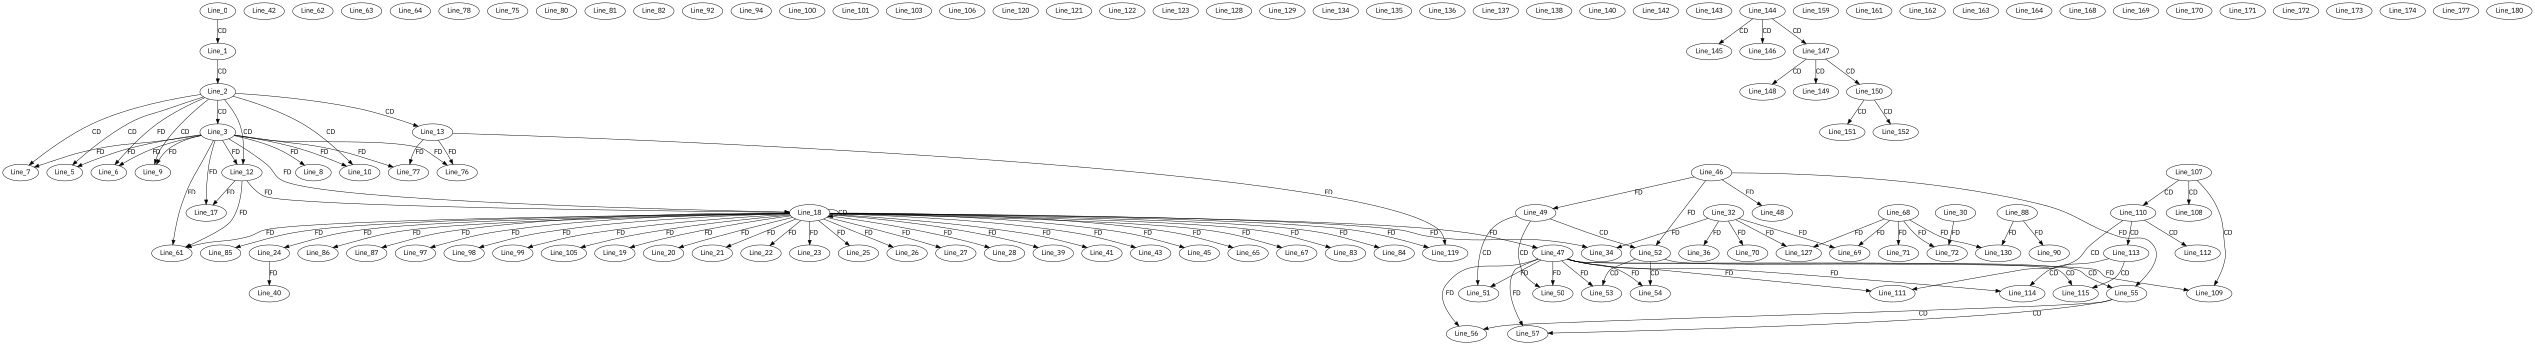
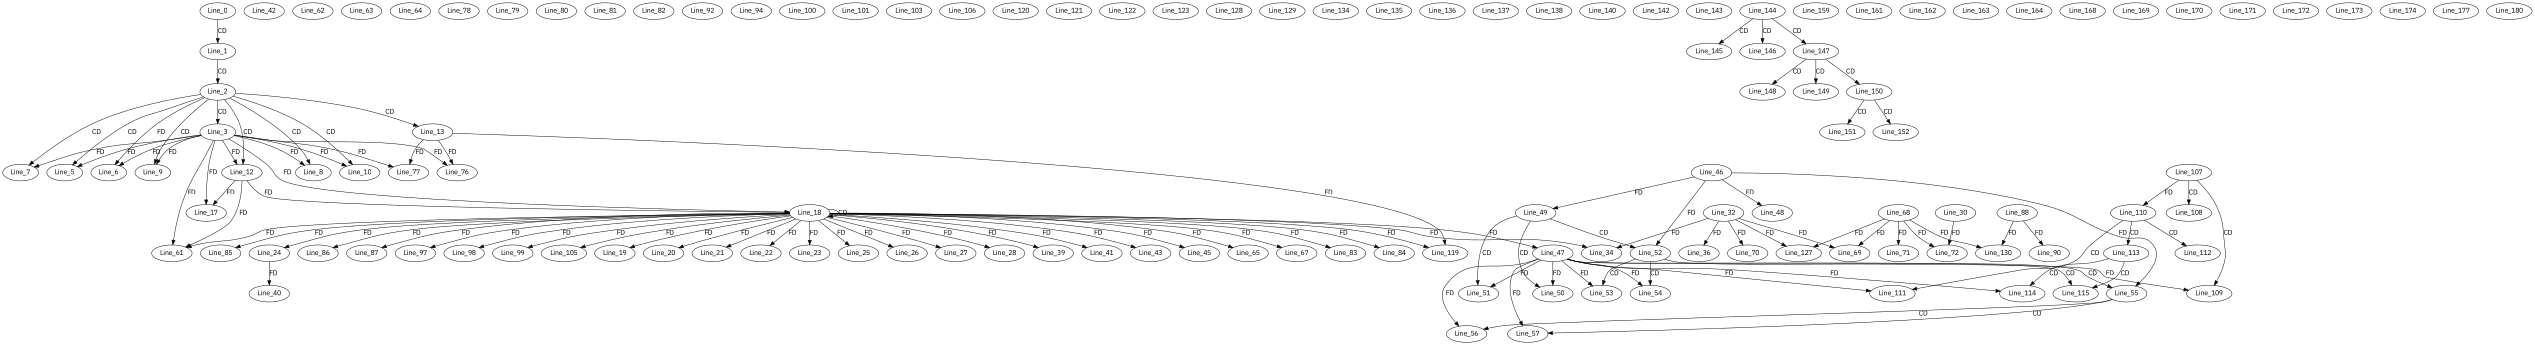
(508, 11) -> (508, 11)
none -> (273, 125)
(2169, 193) -> (2169, 193)
